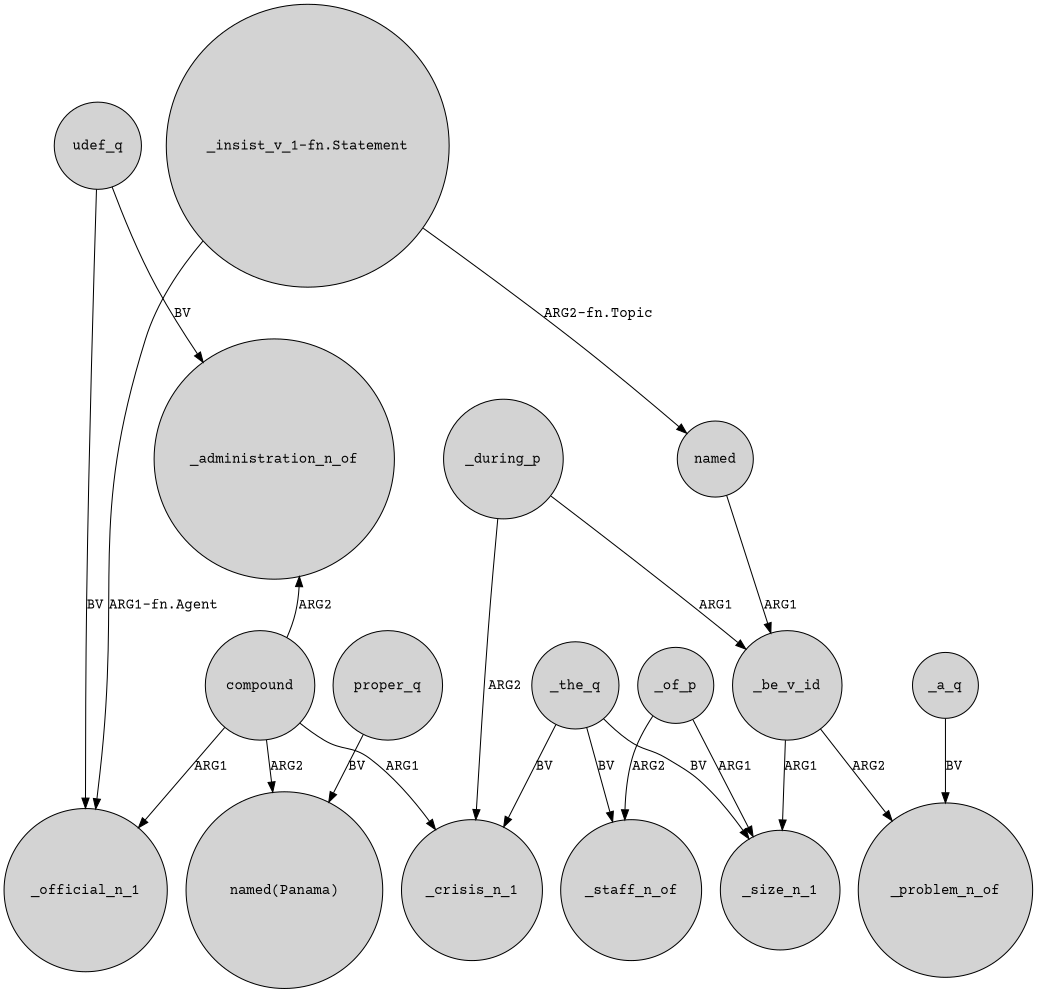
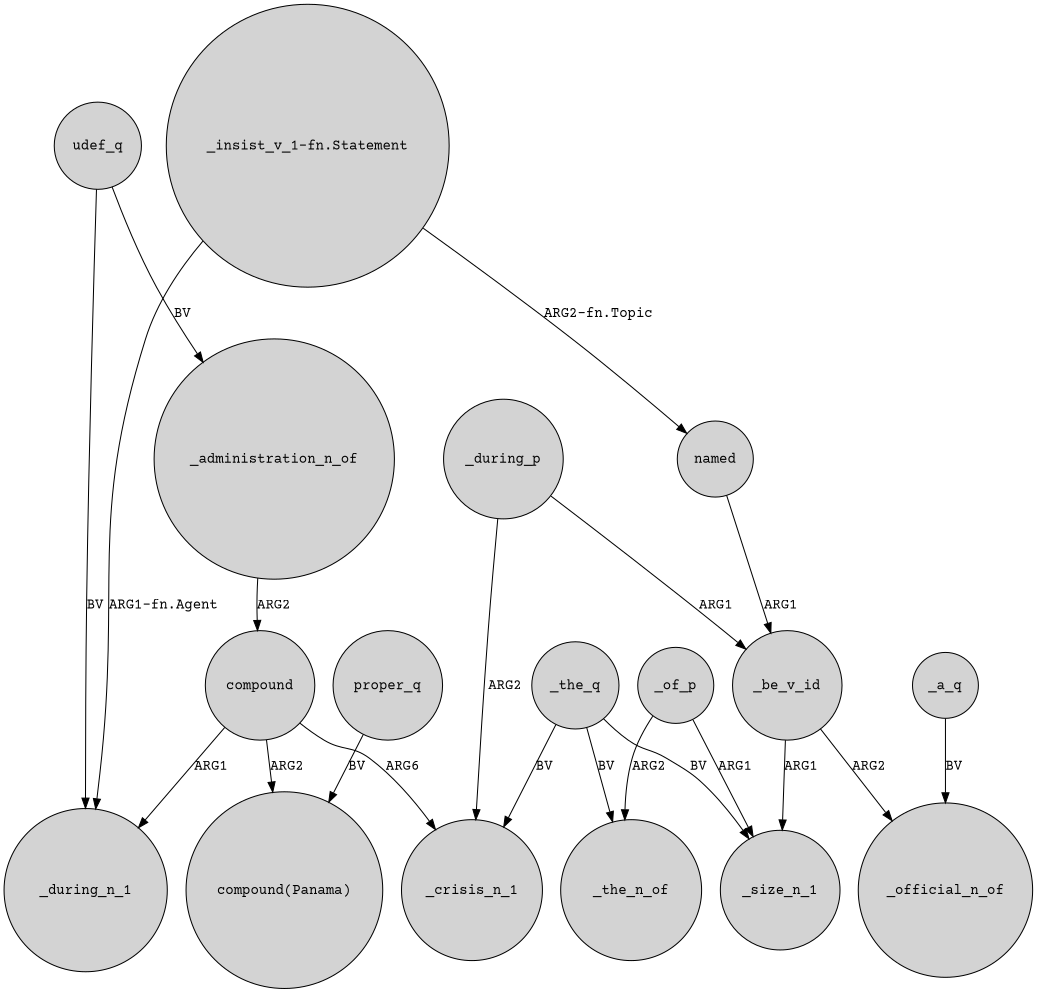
(295, 613) -> (257, 599)
(403, 766) -> (403, 766)
(86, 890) -> (86, 890)
(284, 890) -> (284, 890)
(631, 890) -> (631, 890)
(945, 890) -> (945, 890)
